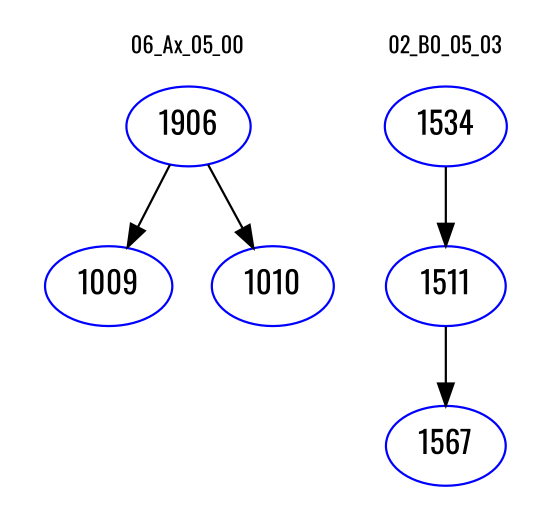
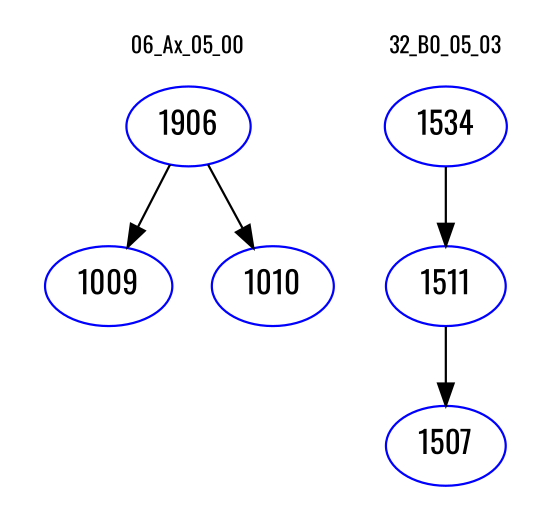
(446, 48) -> (446, 48)
(446, 446) -> (446, 446)
